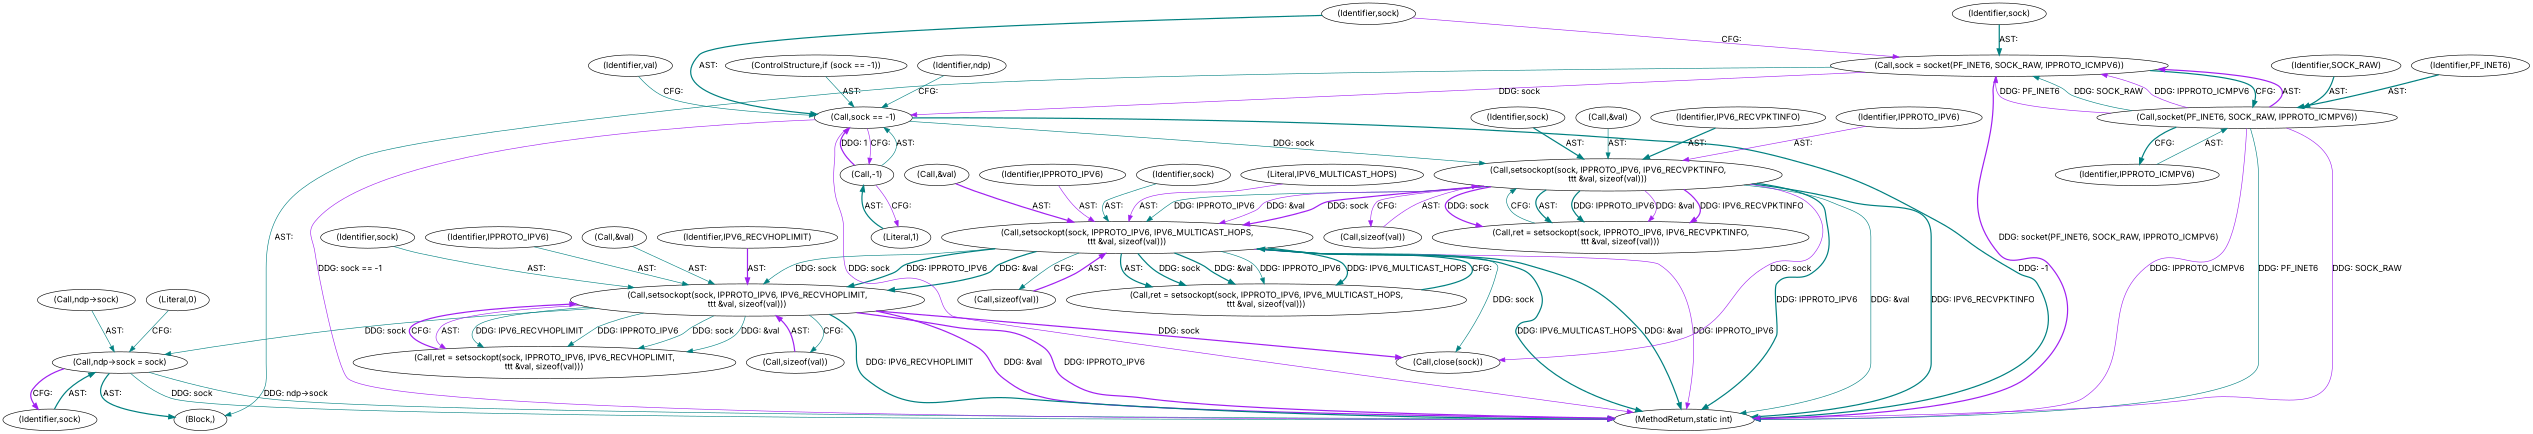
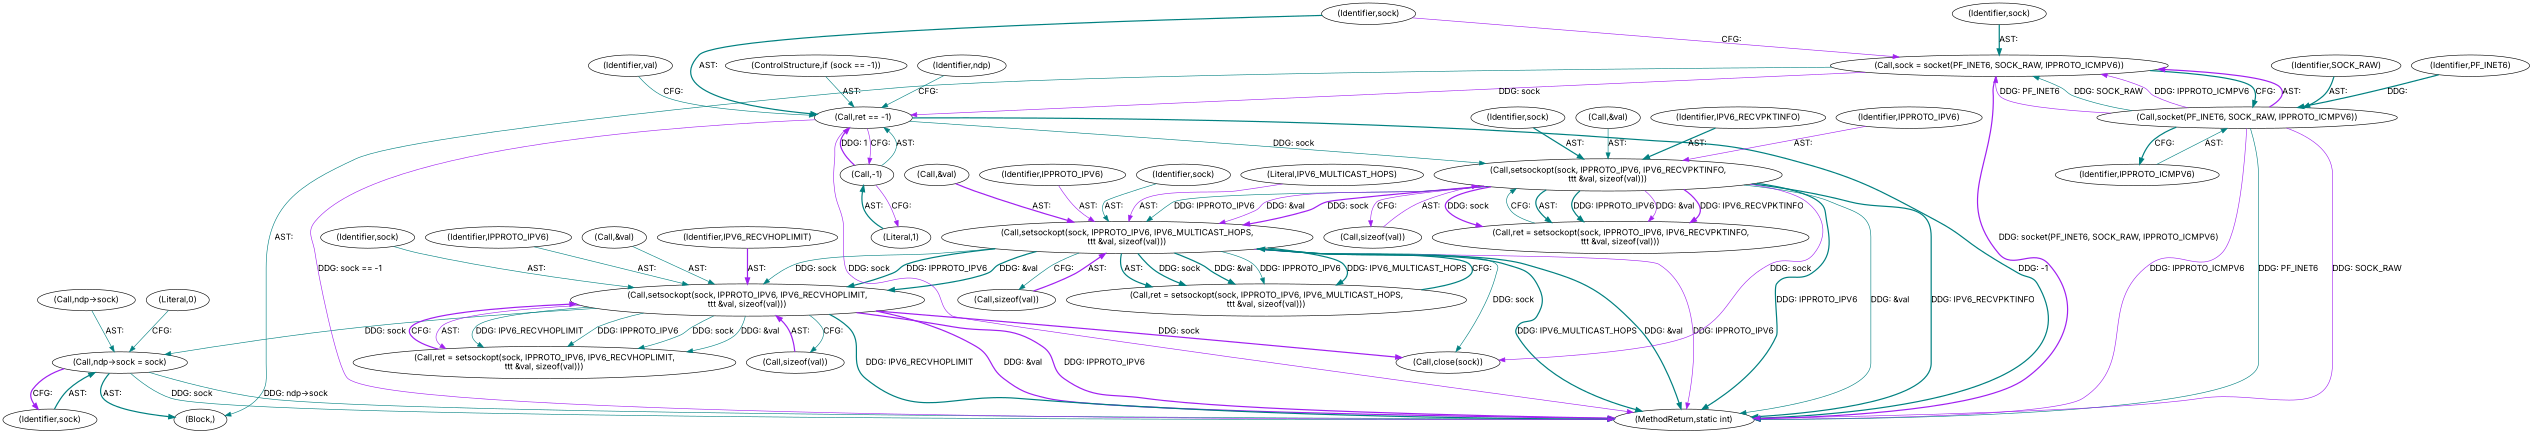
(2399, 92) -> (2399, 92)
(863, 118) -> (863, 118)
